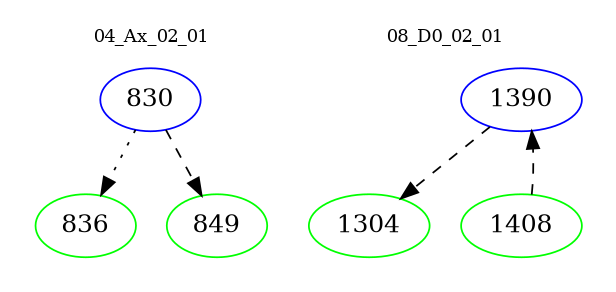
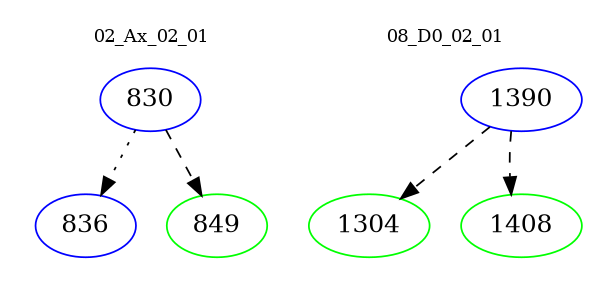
(151, 38) -> (151, 38)
(533, 172) -> (510, 154)
(86, 226) -> (86, 226)
